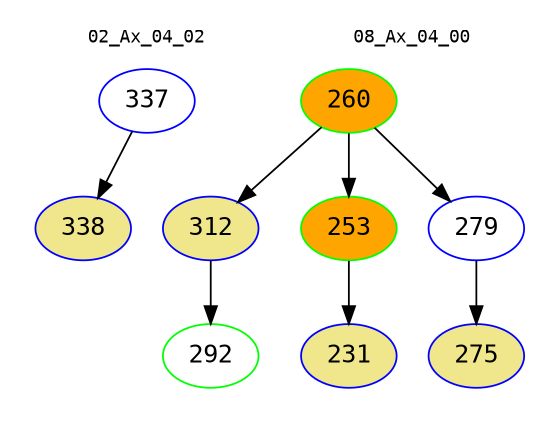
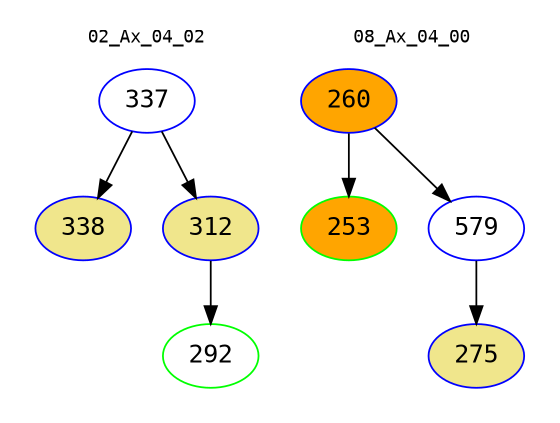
(349, 101) -> (349, 101)
(299, 148) -> (175, 157)
(476, 228) -> (476, 228)
(349, 356) -> none
